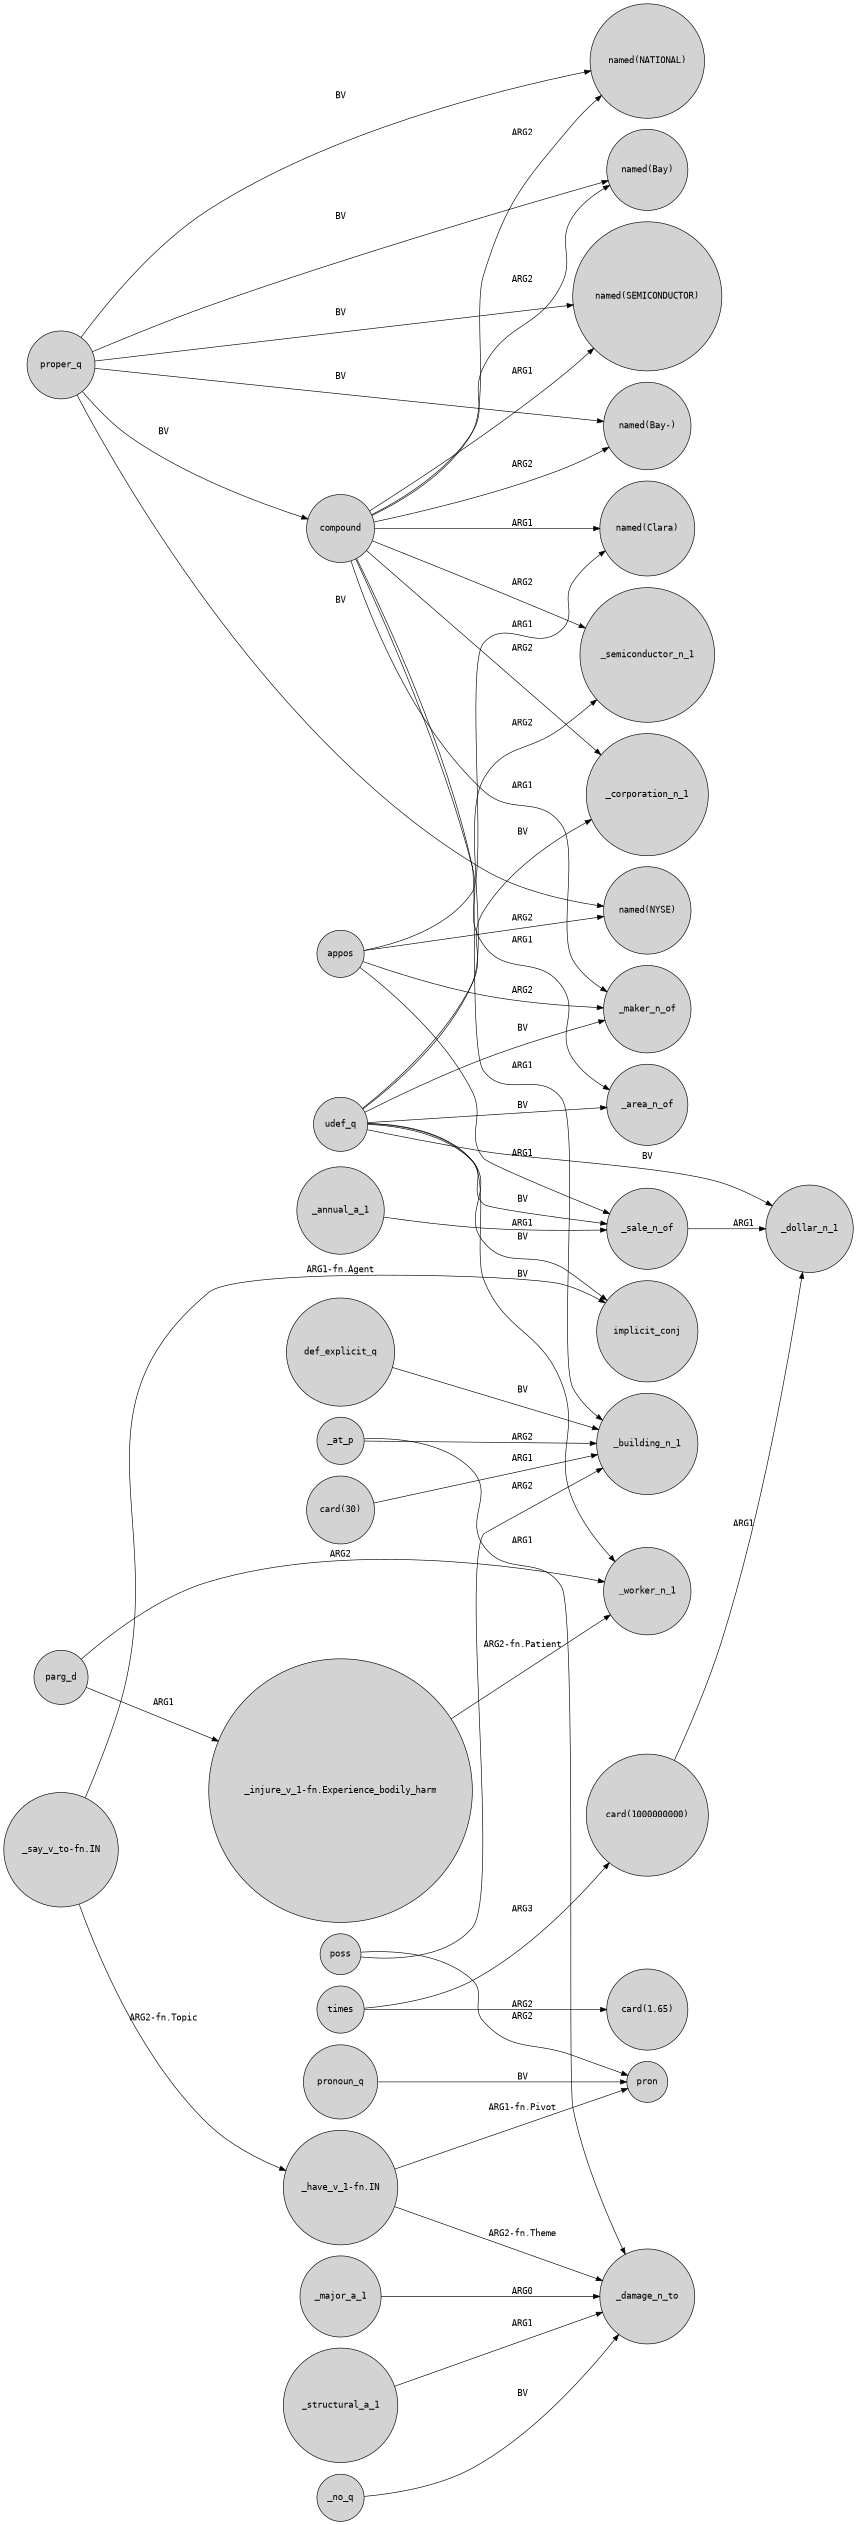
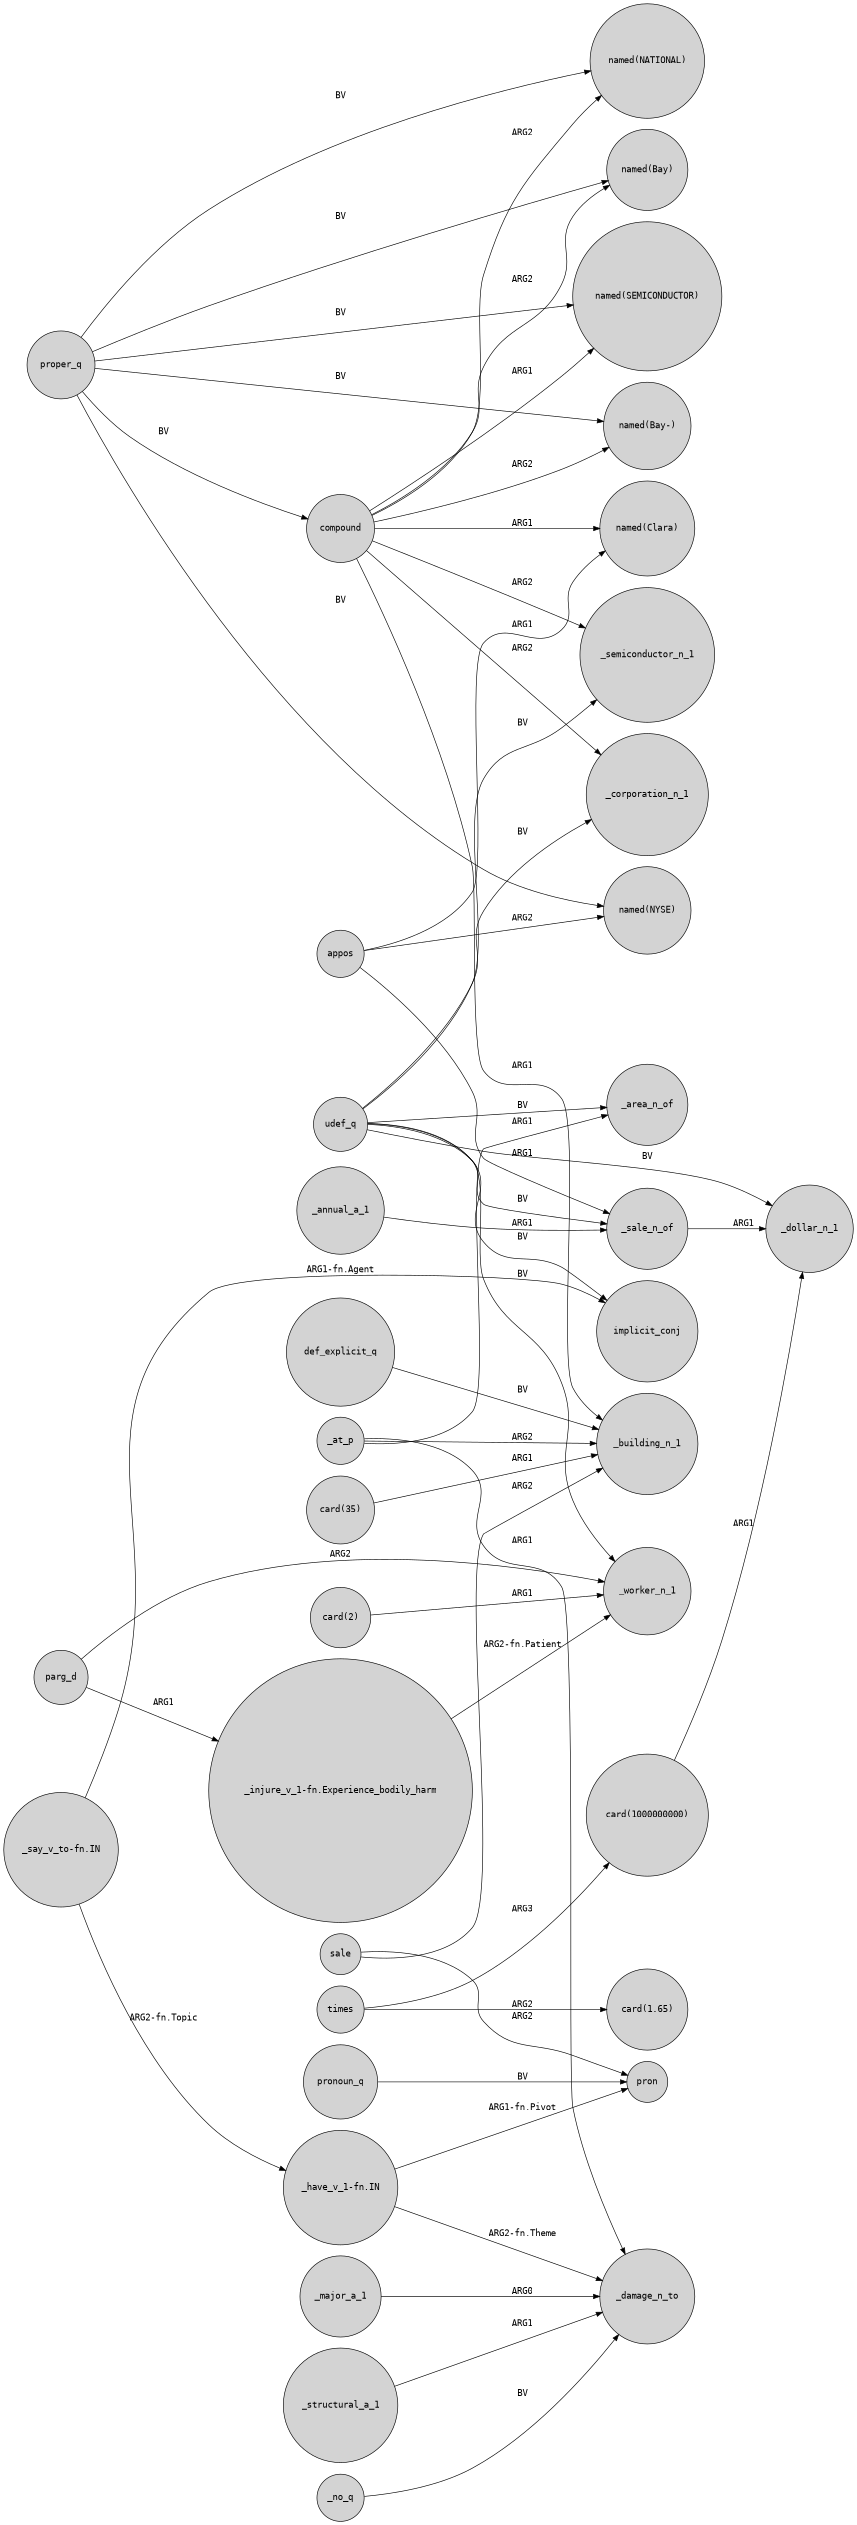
(523, 723) -> (523, 723)
(489, 951) -> (478, 1290)
(647, 1009) -> none
(341, 1510) -> (341, 1510)
none -> (341, 1618)
(341, 1954) -> (341, 1954)
